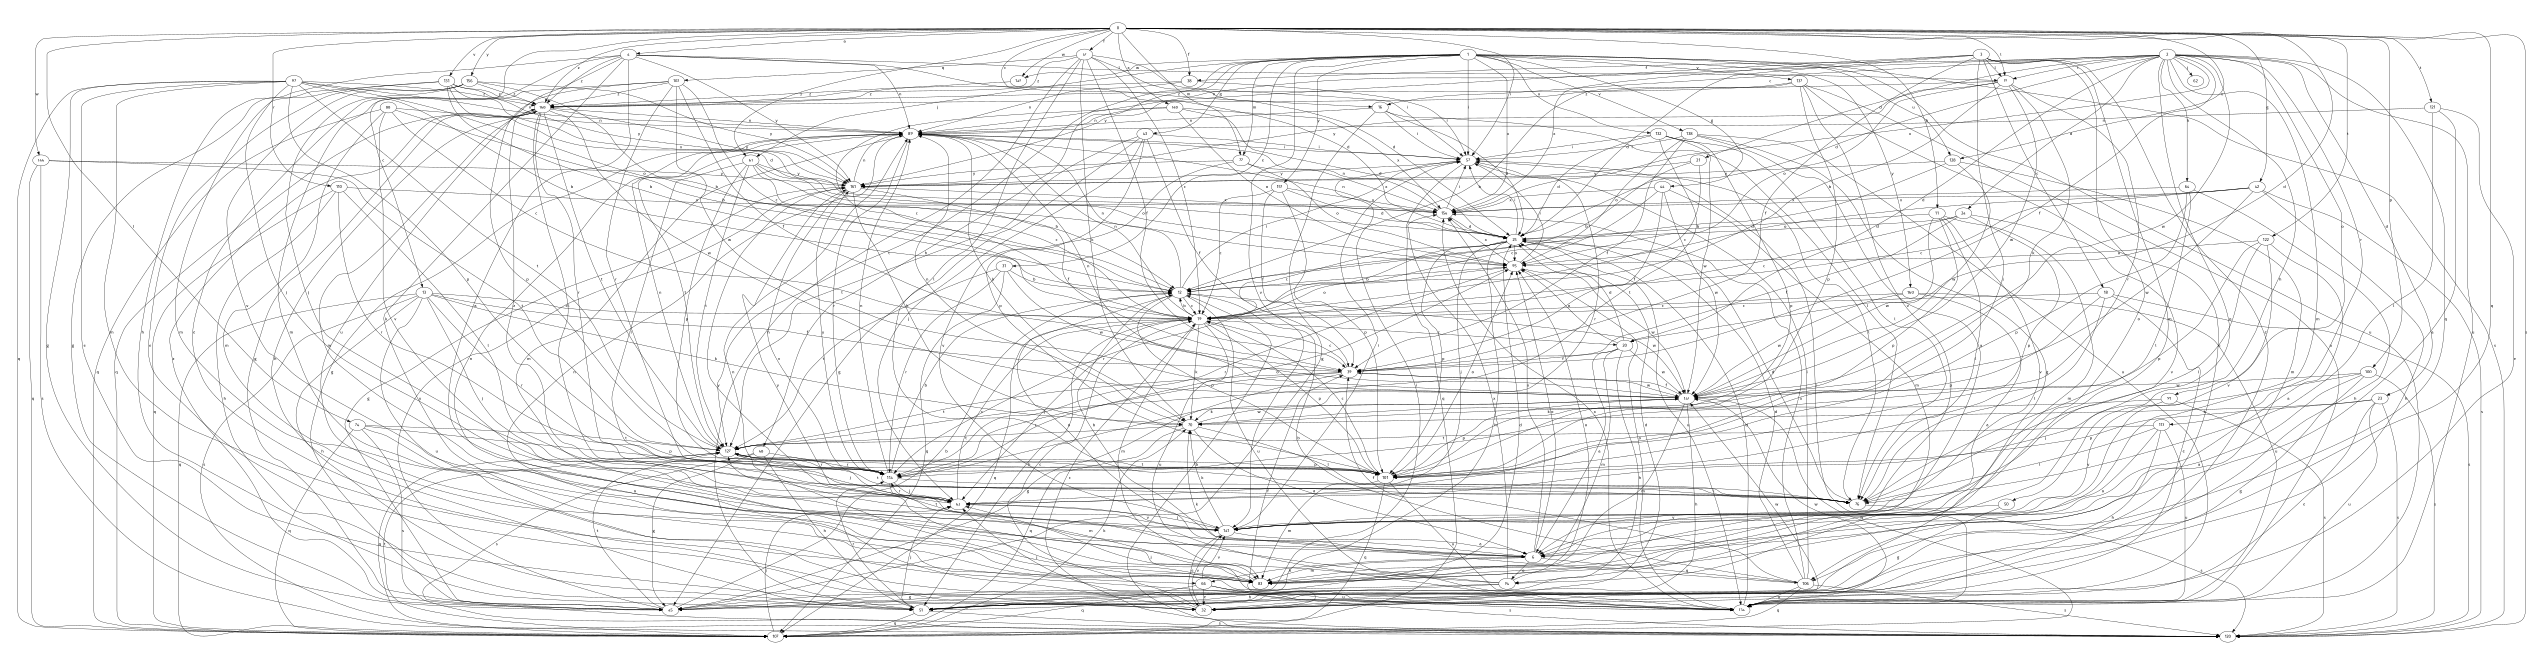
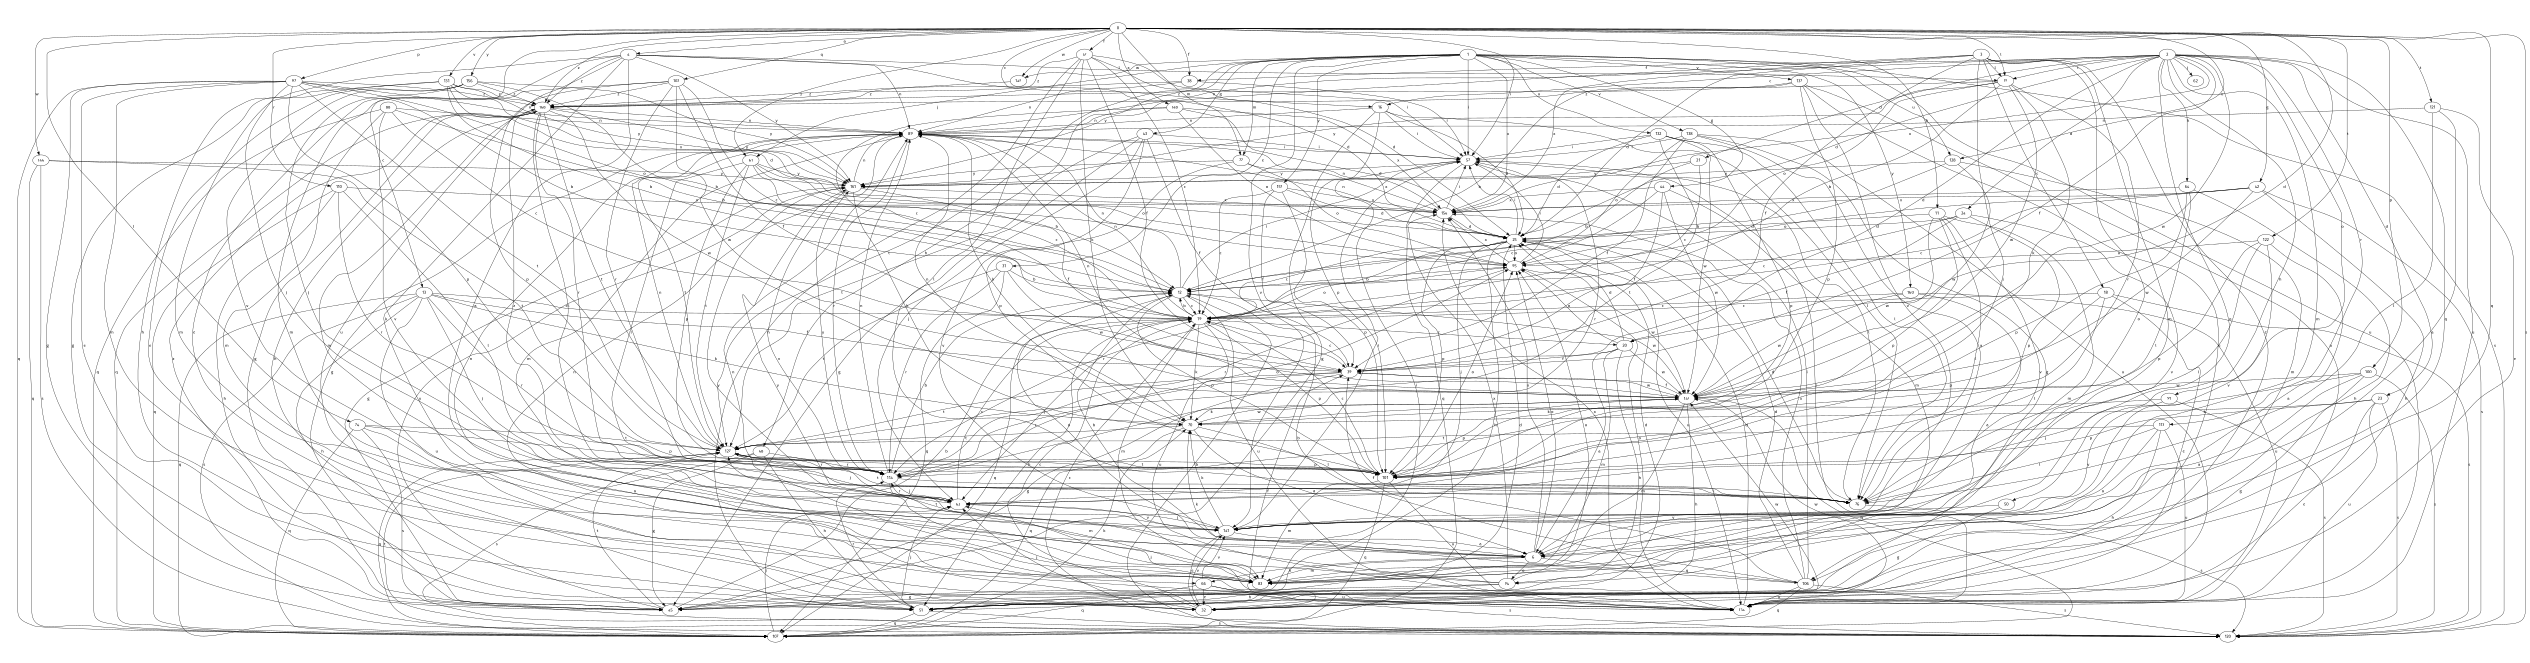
none -> (705, 32)
(892, 69) -> (854, 41)
none -> (1324, 273)
